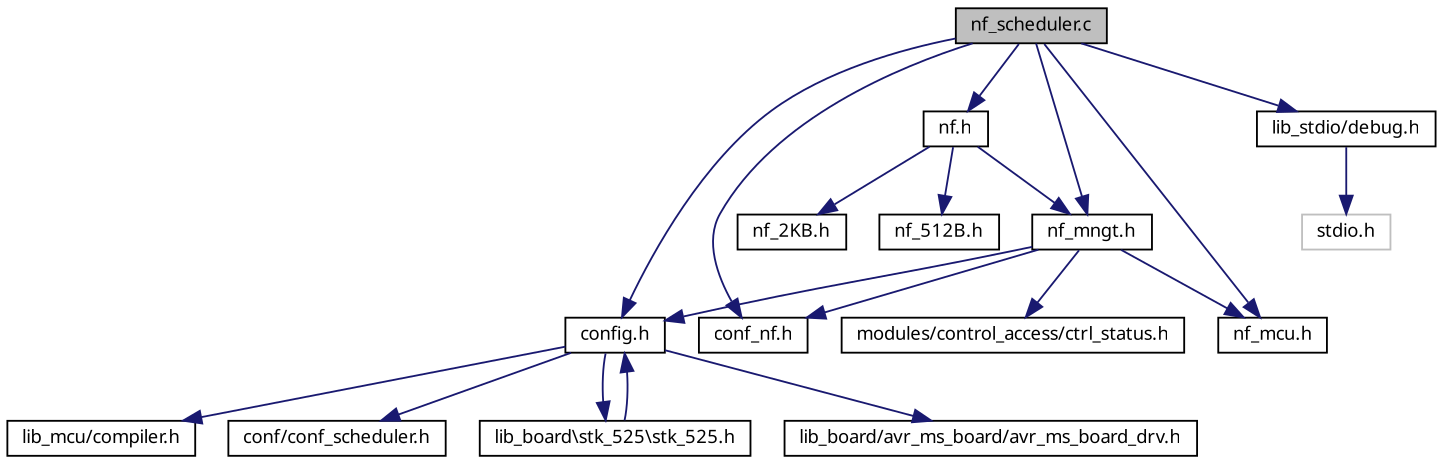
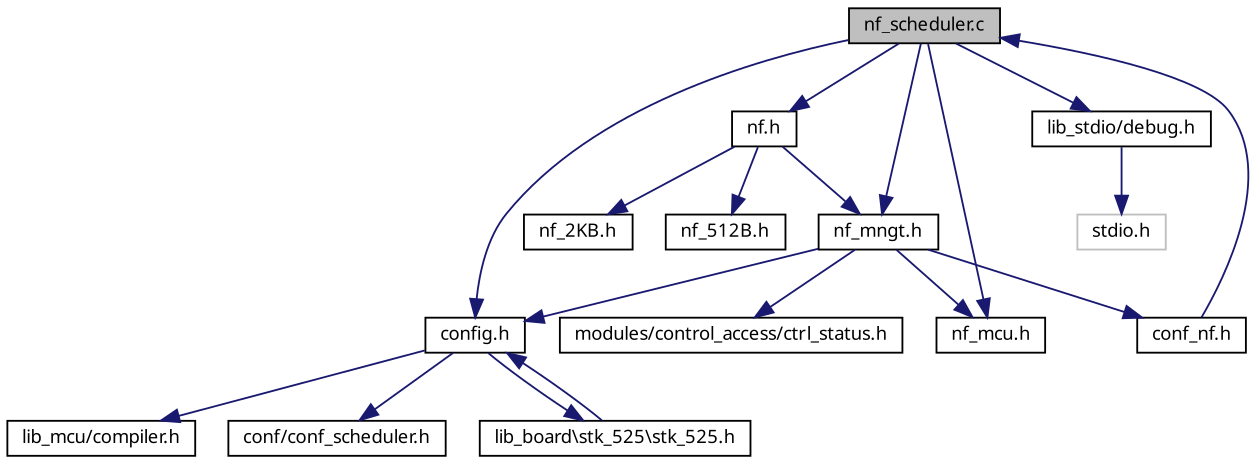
(793, 133) -> (1227, 109)
(991, 438) -> none
